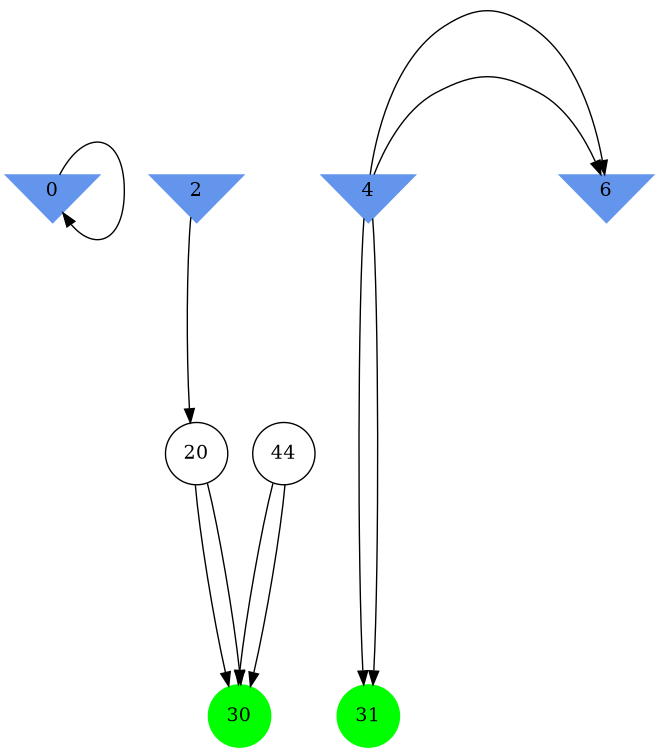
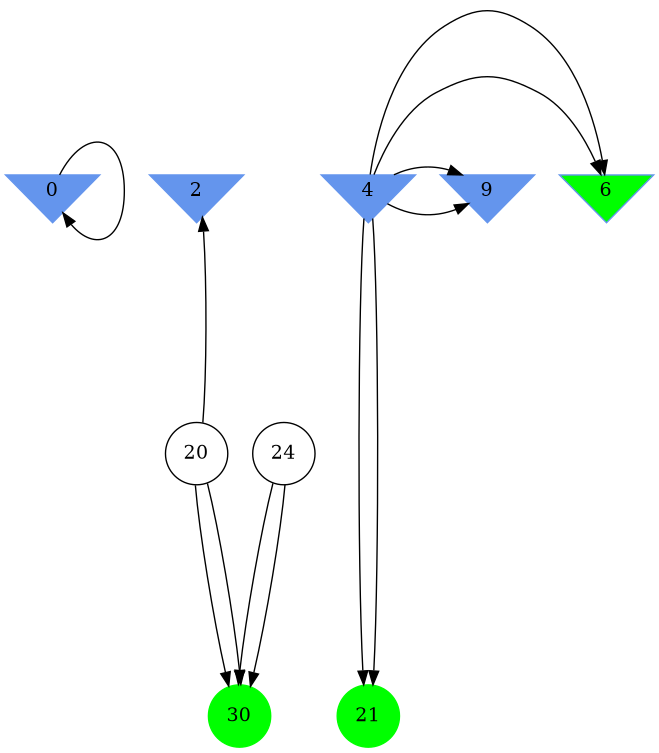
none -> (487, 191)
(607, 191) -> (607, 191)
(187, 313) -> (206, 327)
(284, 454) -> (284, 454)
(368, 716) -> (368, 716)
